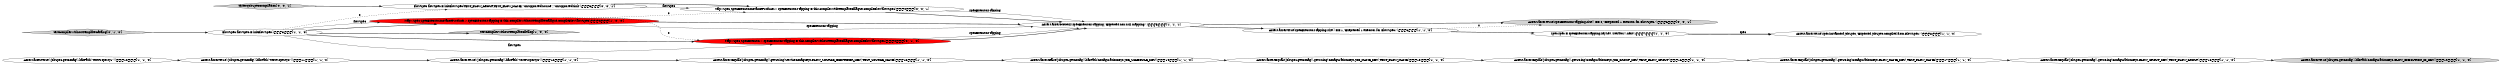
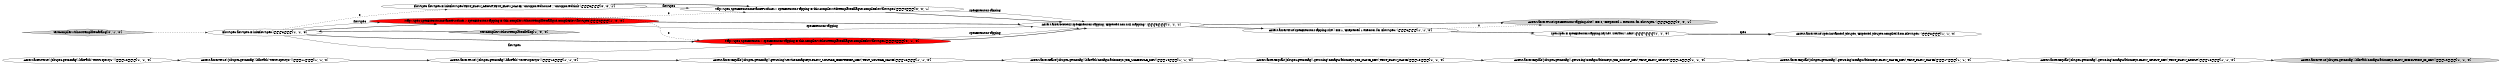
(265, 6) -> none
(179, 33) -> (179, 33)
(393, 34) -> (394, 31)
